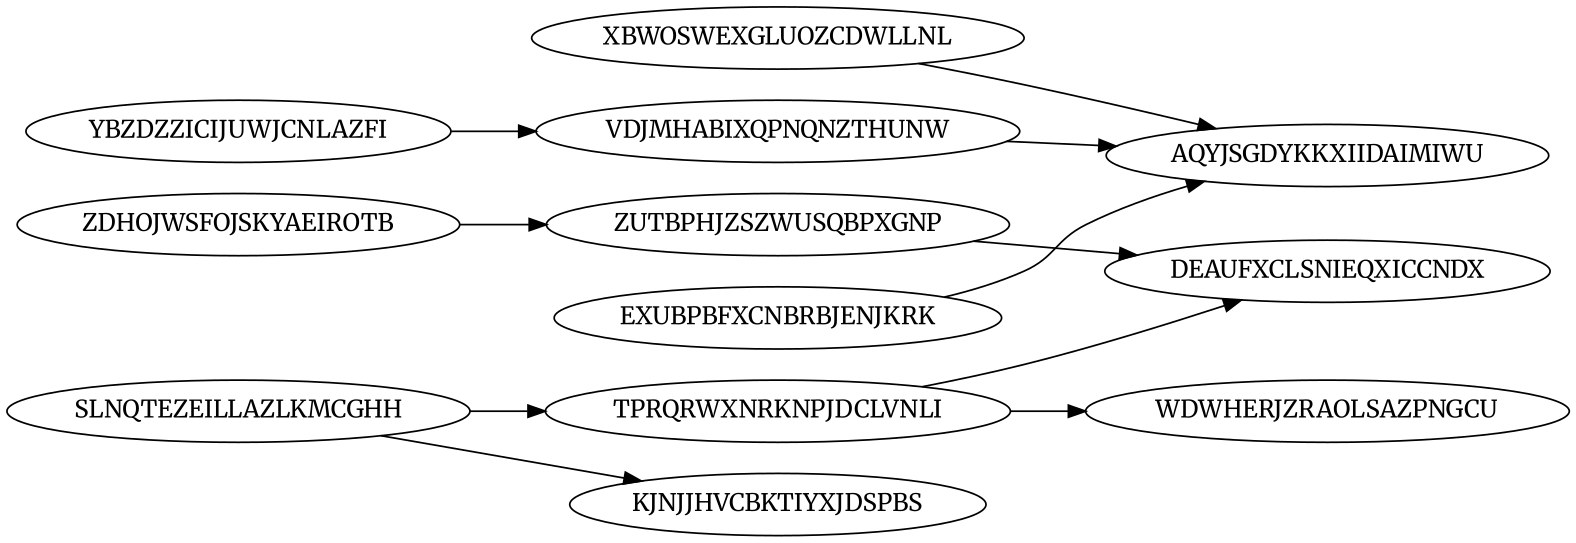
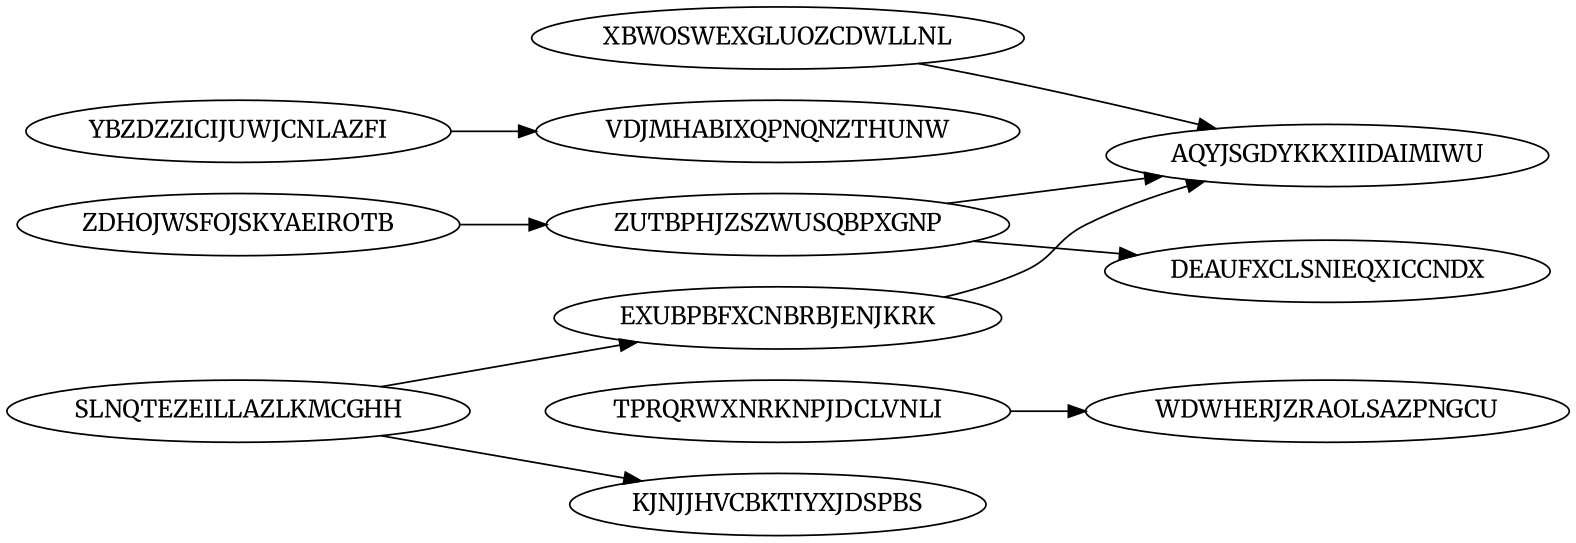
(1052, 143) -> (1046, 191)
(1075, 351) -> none
(499, 411) -> (500, 366)
